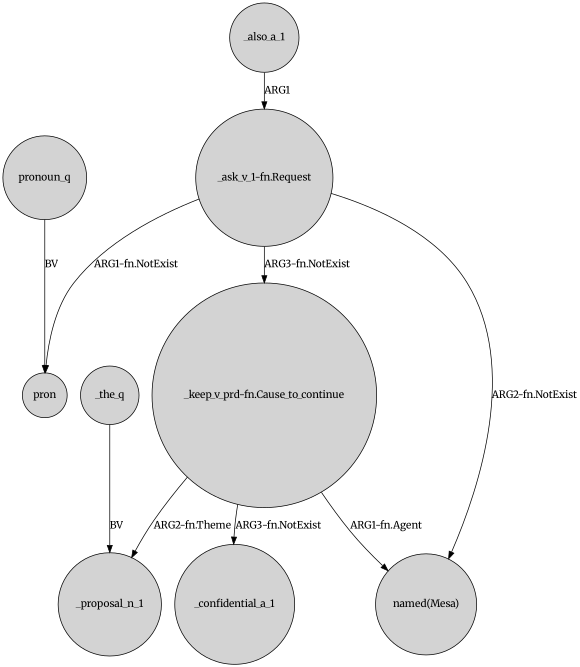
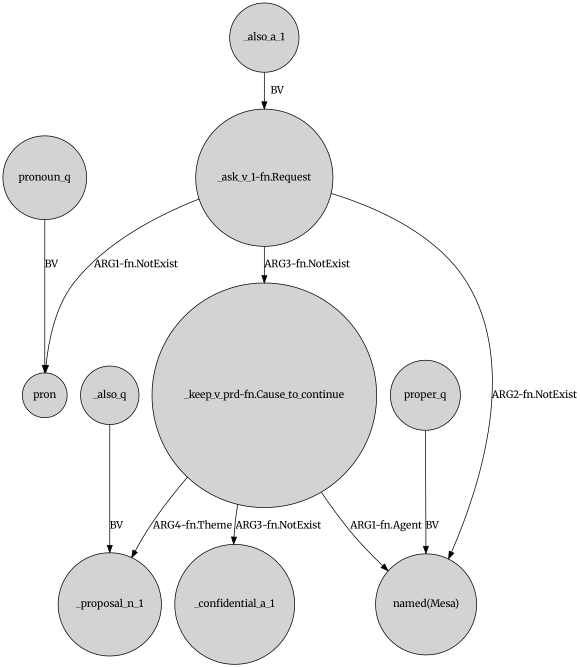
(277, 91) -> (277, 91)
(110, 395) -> (110, 395)
none -> (425, 395)
(193, 526) -> (193, 526)
